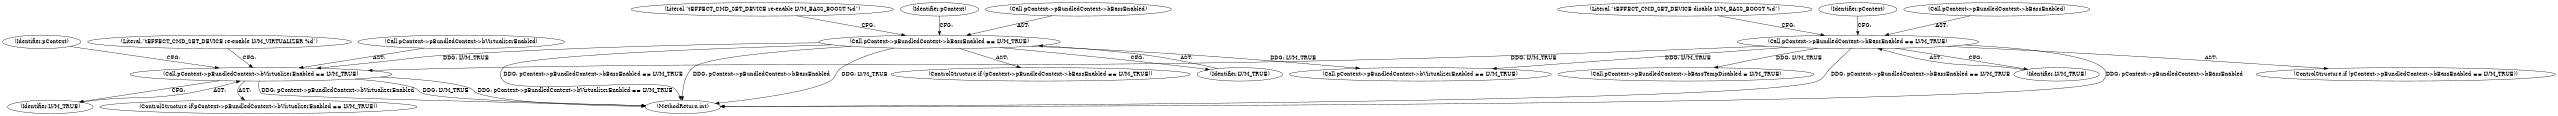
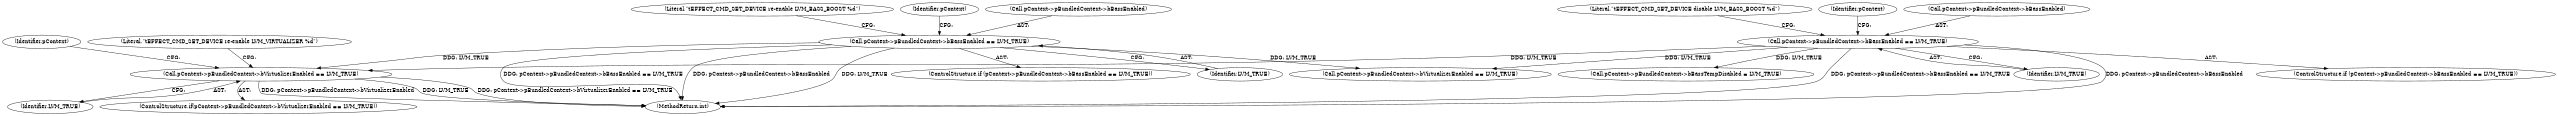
(461, 42) -> none
